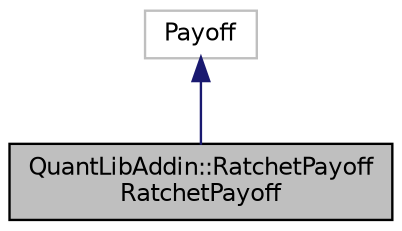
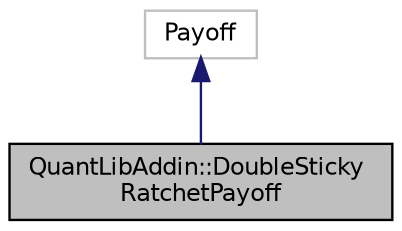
(201, 182) -> (201, 182)
